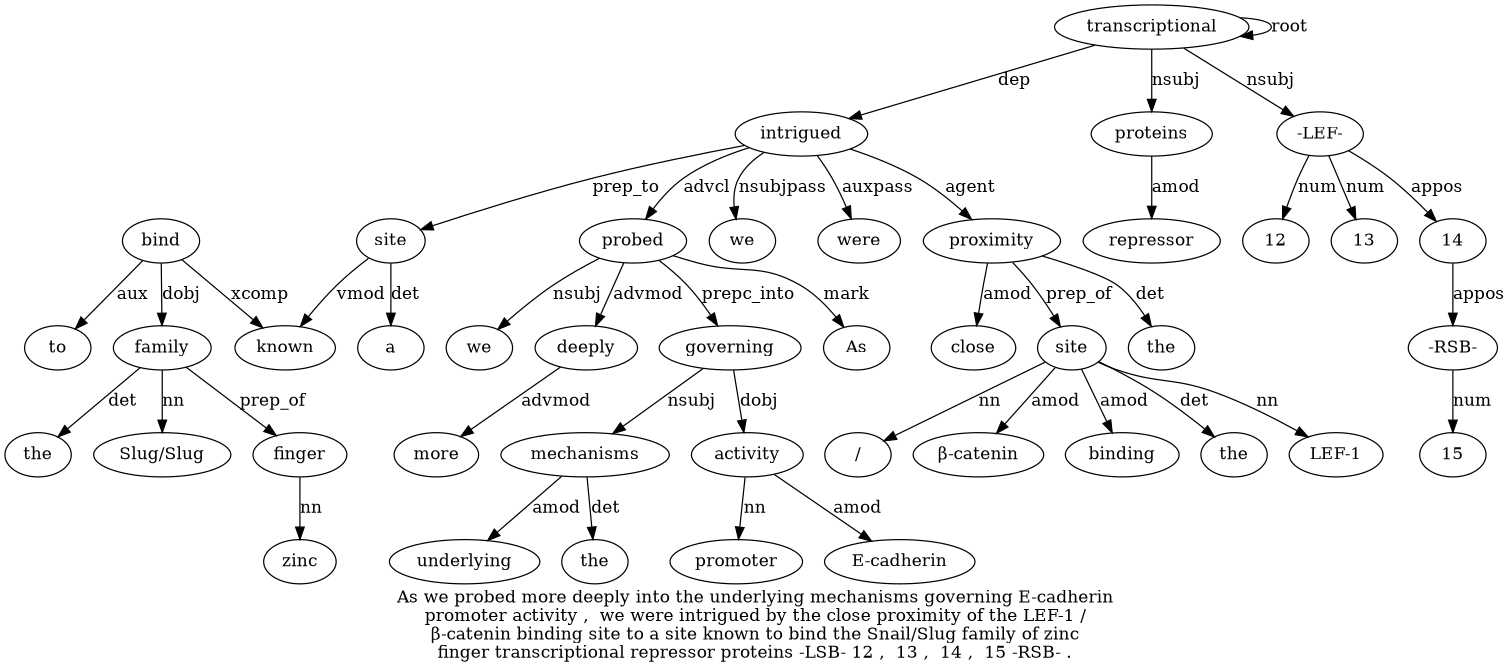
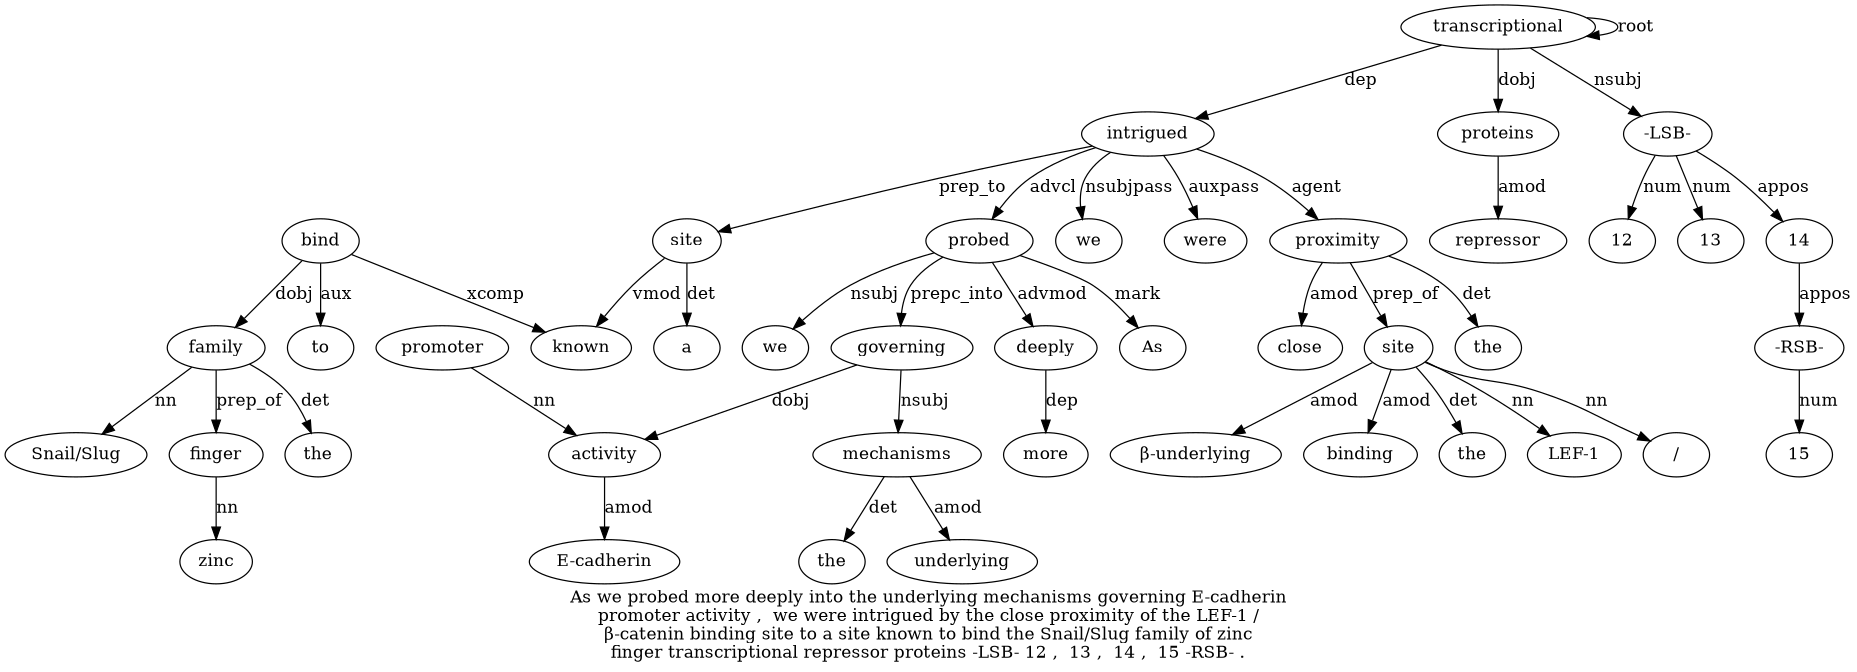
(1176, 81) -> (1517, 81)
(1320, 134) -> (1668, 134)
(556, 401) -> (1062, 401)
(162, 455) -> (76, 455)
(978, 455) -> (1196, 455)
(742, 502) -> (519, 398)
